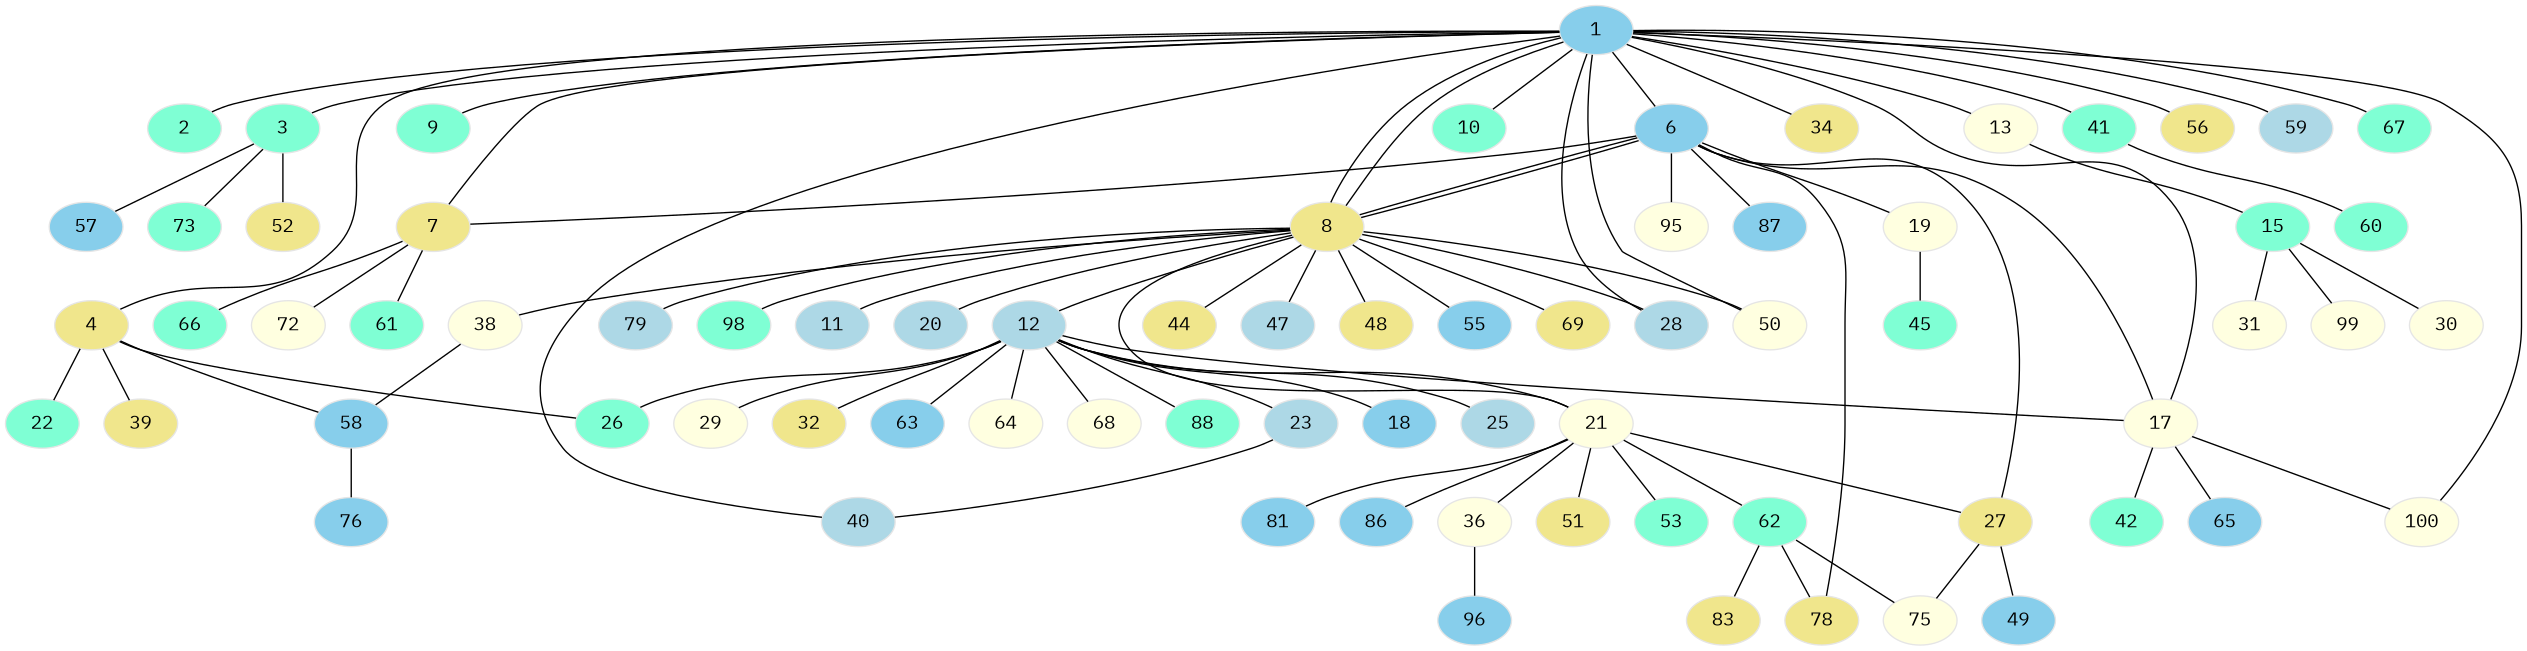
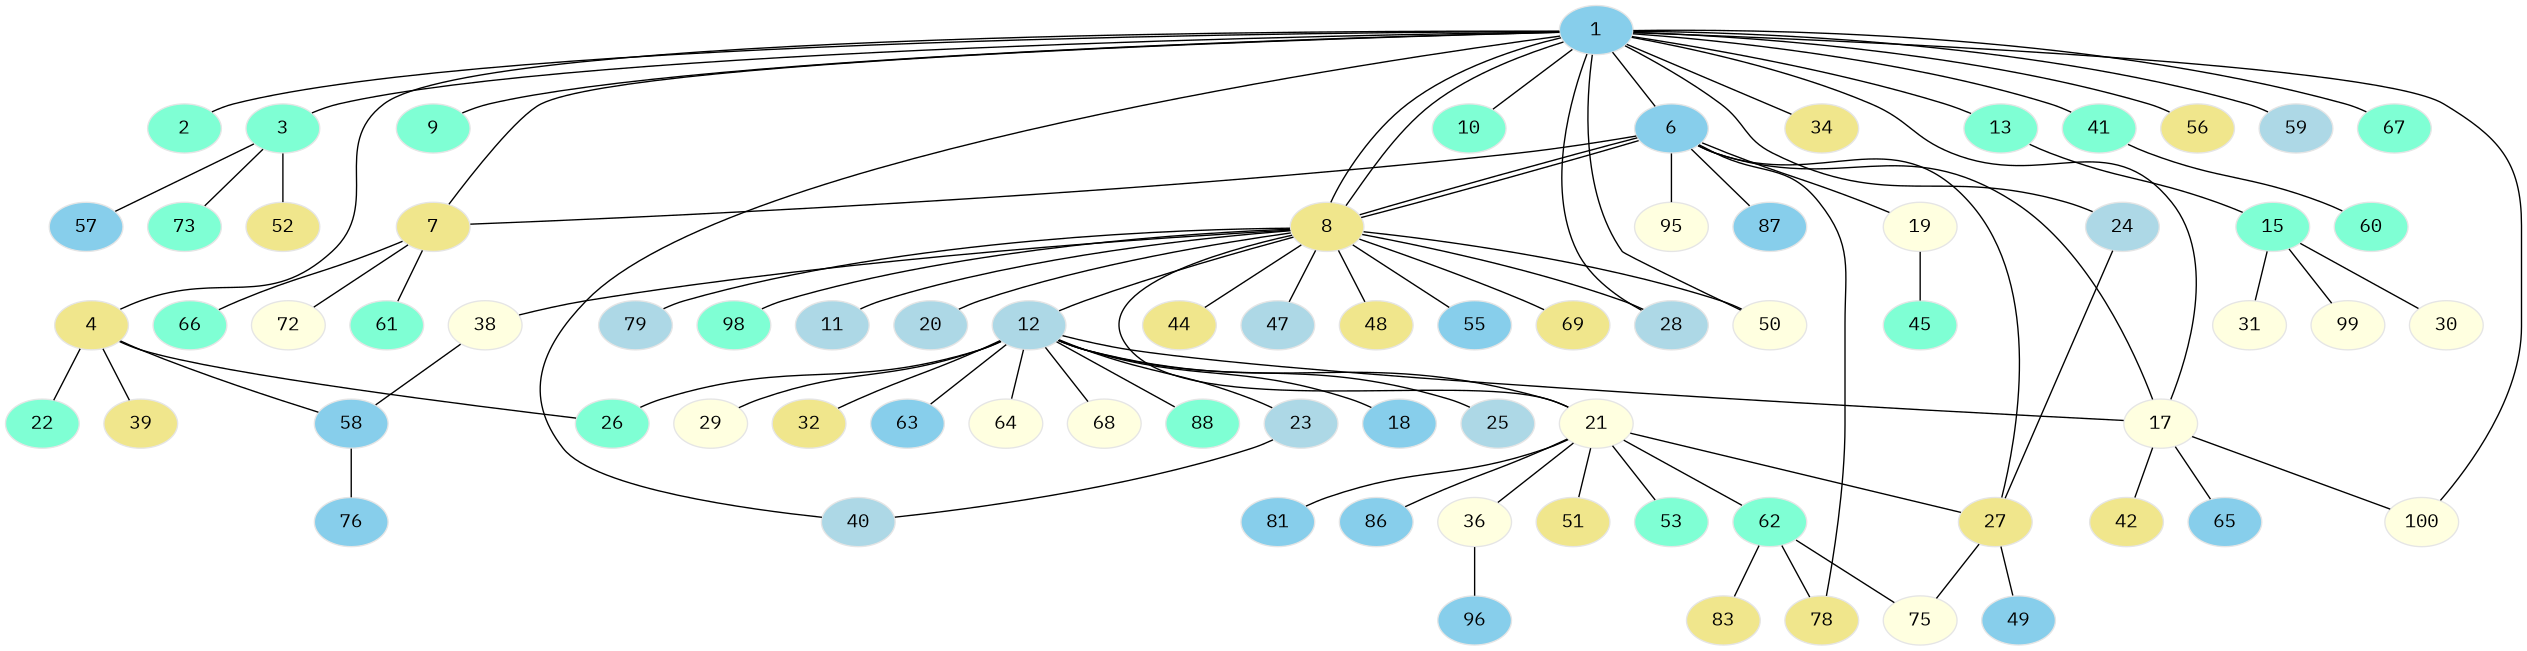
(2001, 128) -> (2001, 128)
none -> (2122, 227)
(2127, 522) -> (2127, 522)
